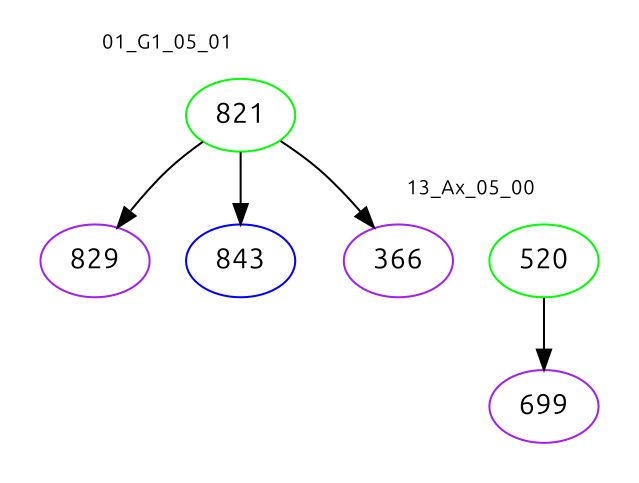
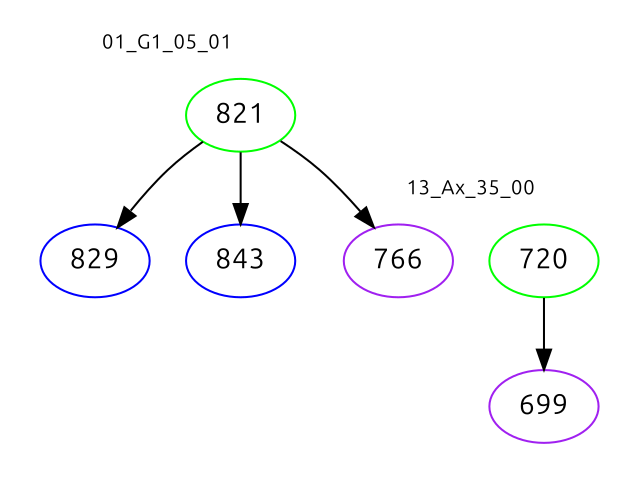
(471, 189) -> (471, 189)
(95, 261) -> (95, 261)
(398, 261) -> (398, 261)
(544, 261) -> (544, 261)
